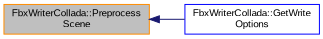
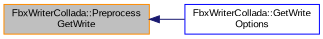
(77, 19) -> (77, 19)
